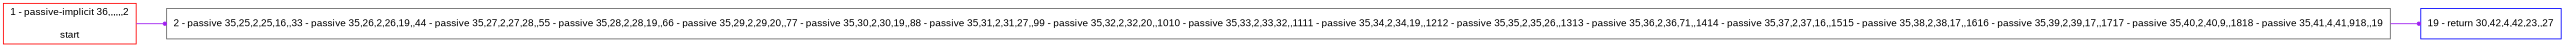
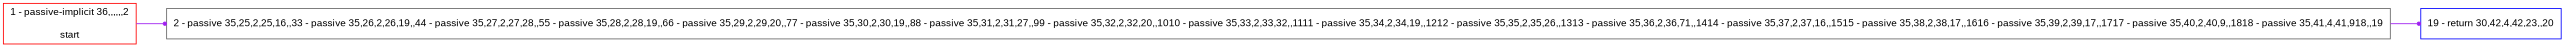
(2491, 24) -> (2491, 24)
